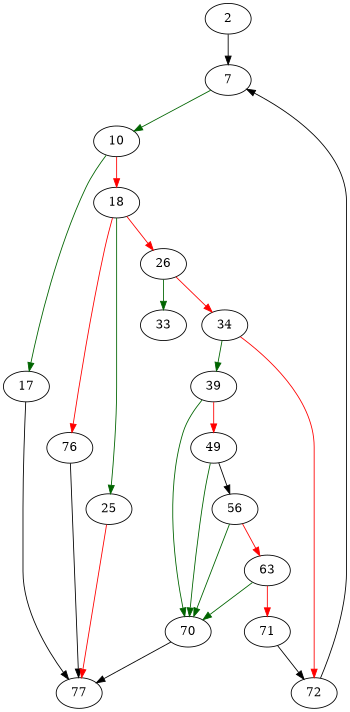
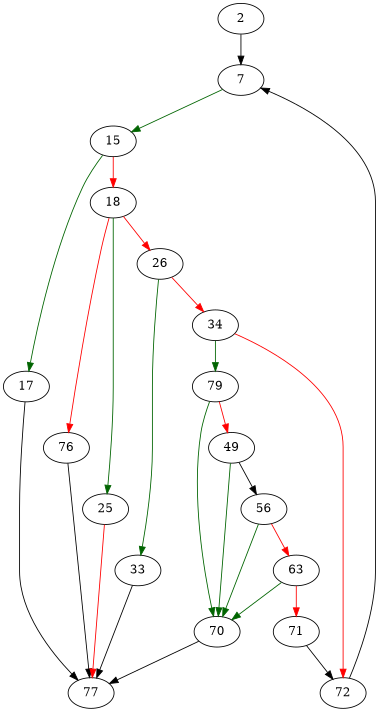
(117, 141) -> (113, 141)
(214, 387) -> (215, 387)
none -> (116, 628)
